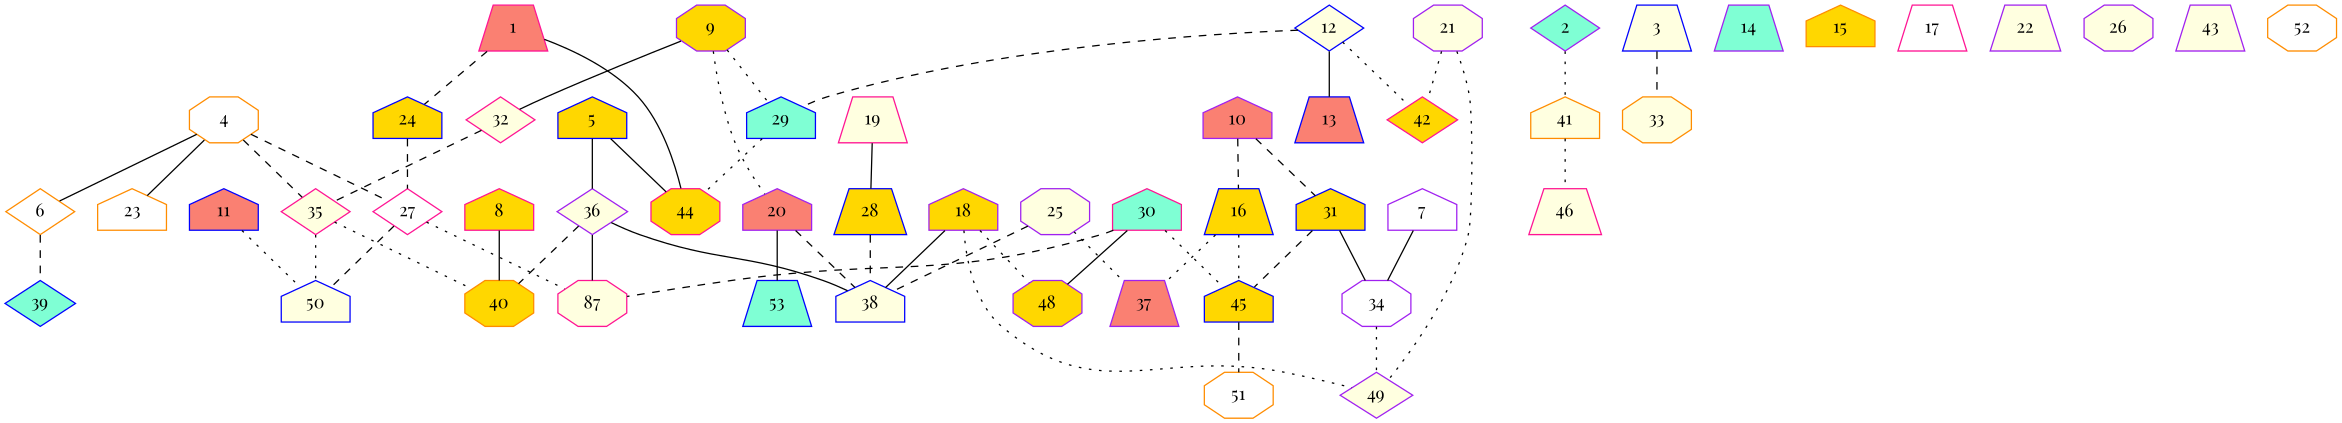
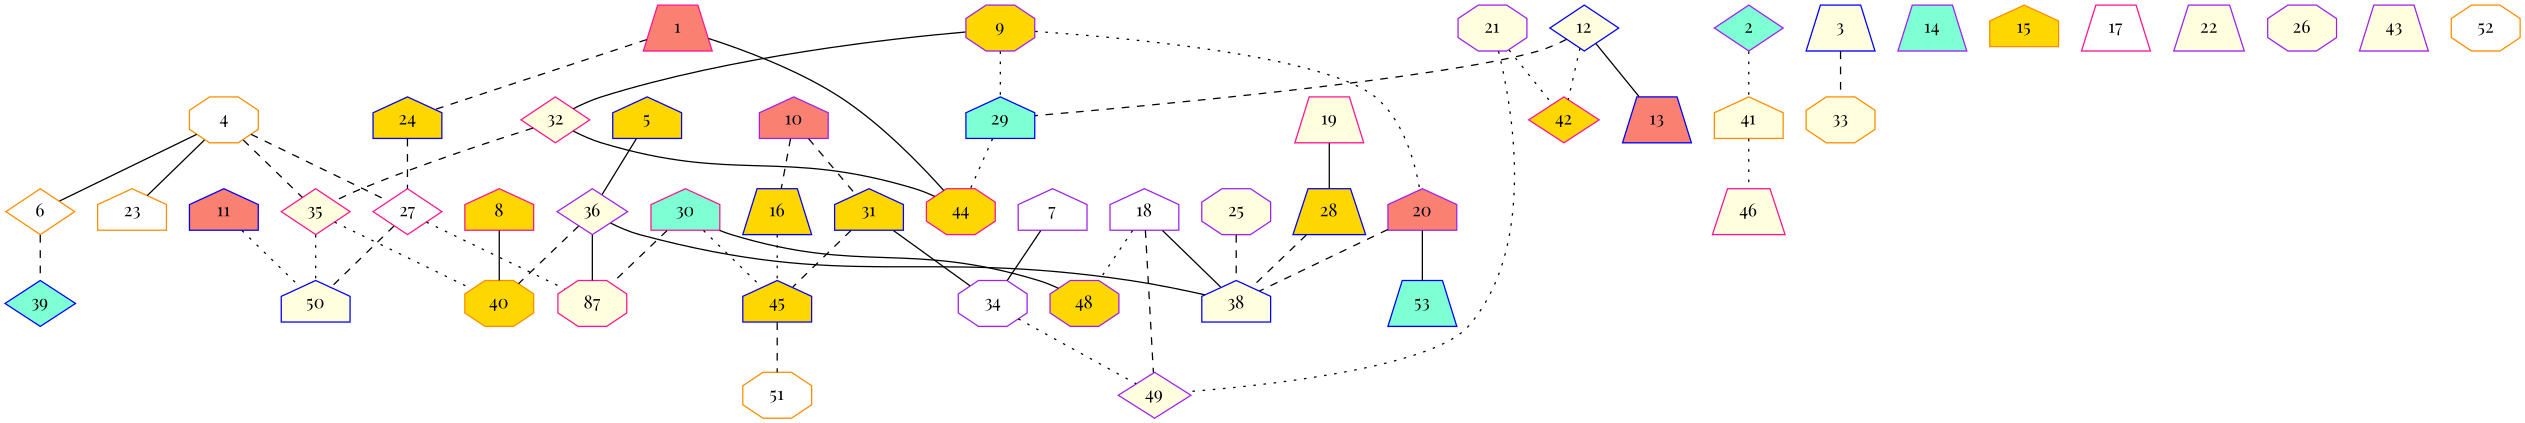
(638, 165) -> (753, 166)
(963, 212) -> (1144, 212)
(1144, 303) -> none
(1120, 371) -> (1149, 301)
